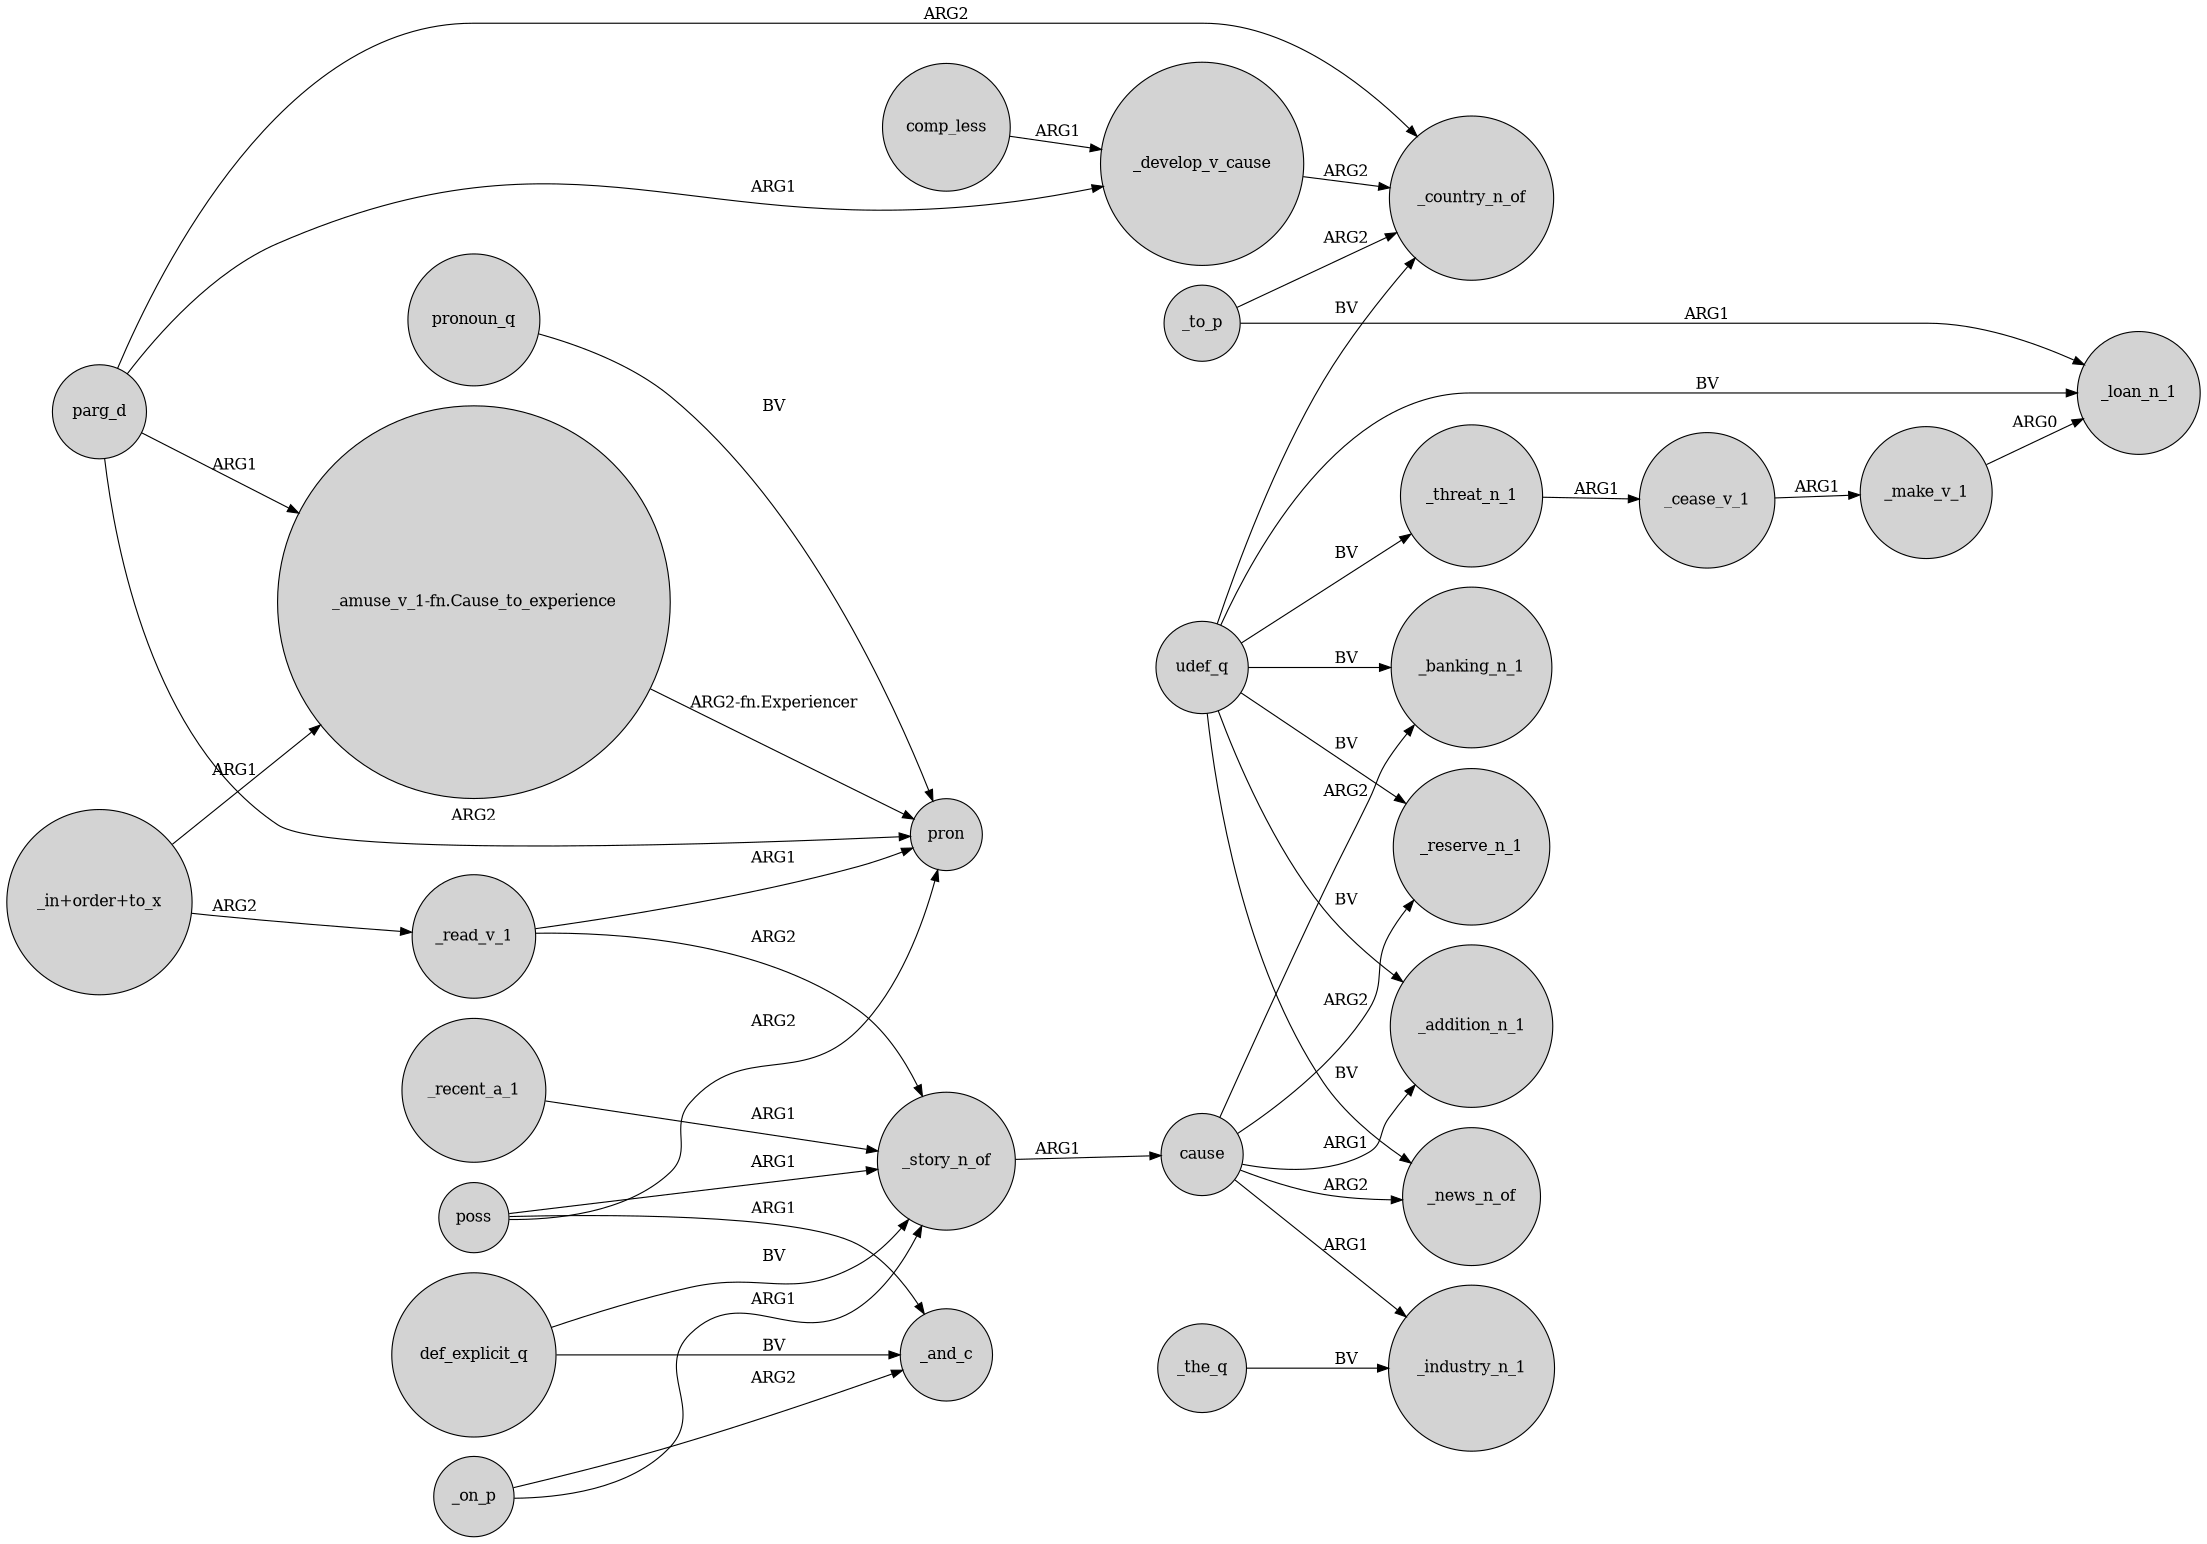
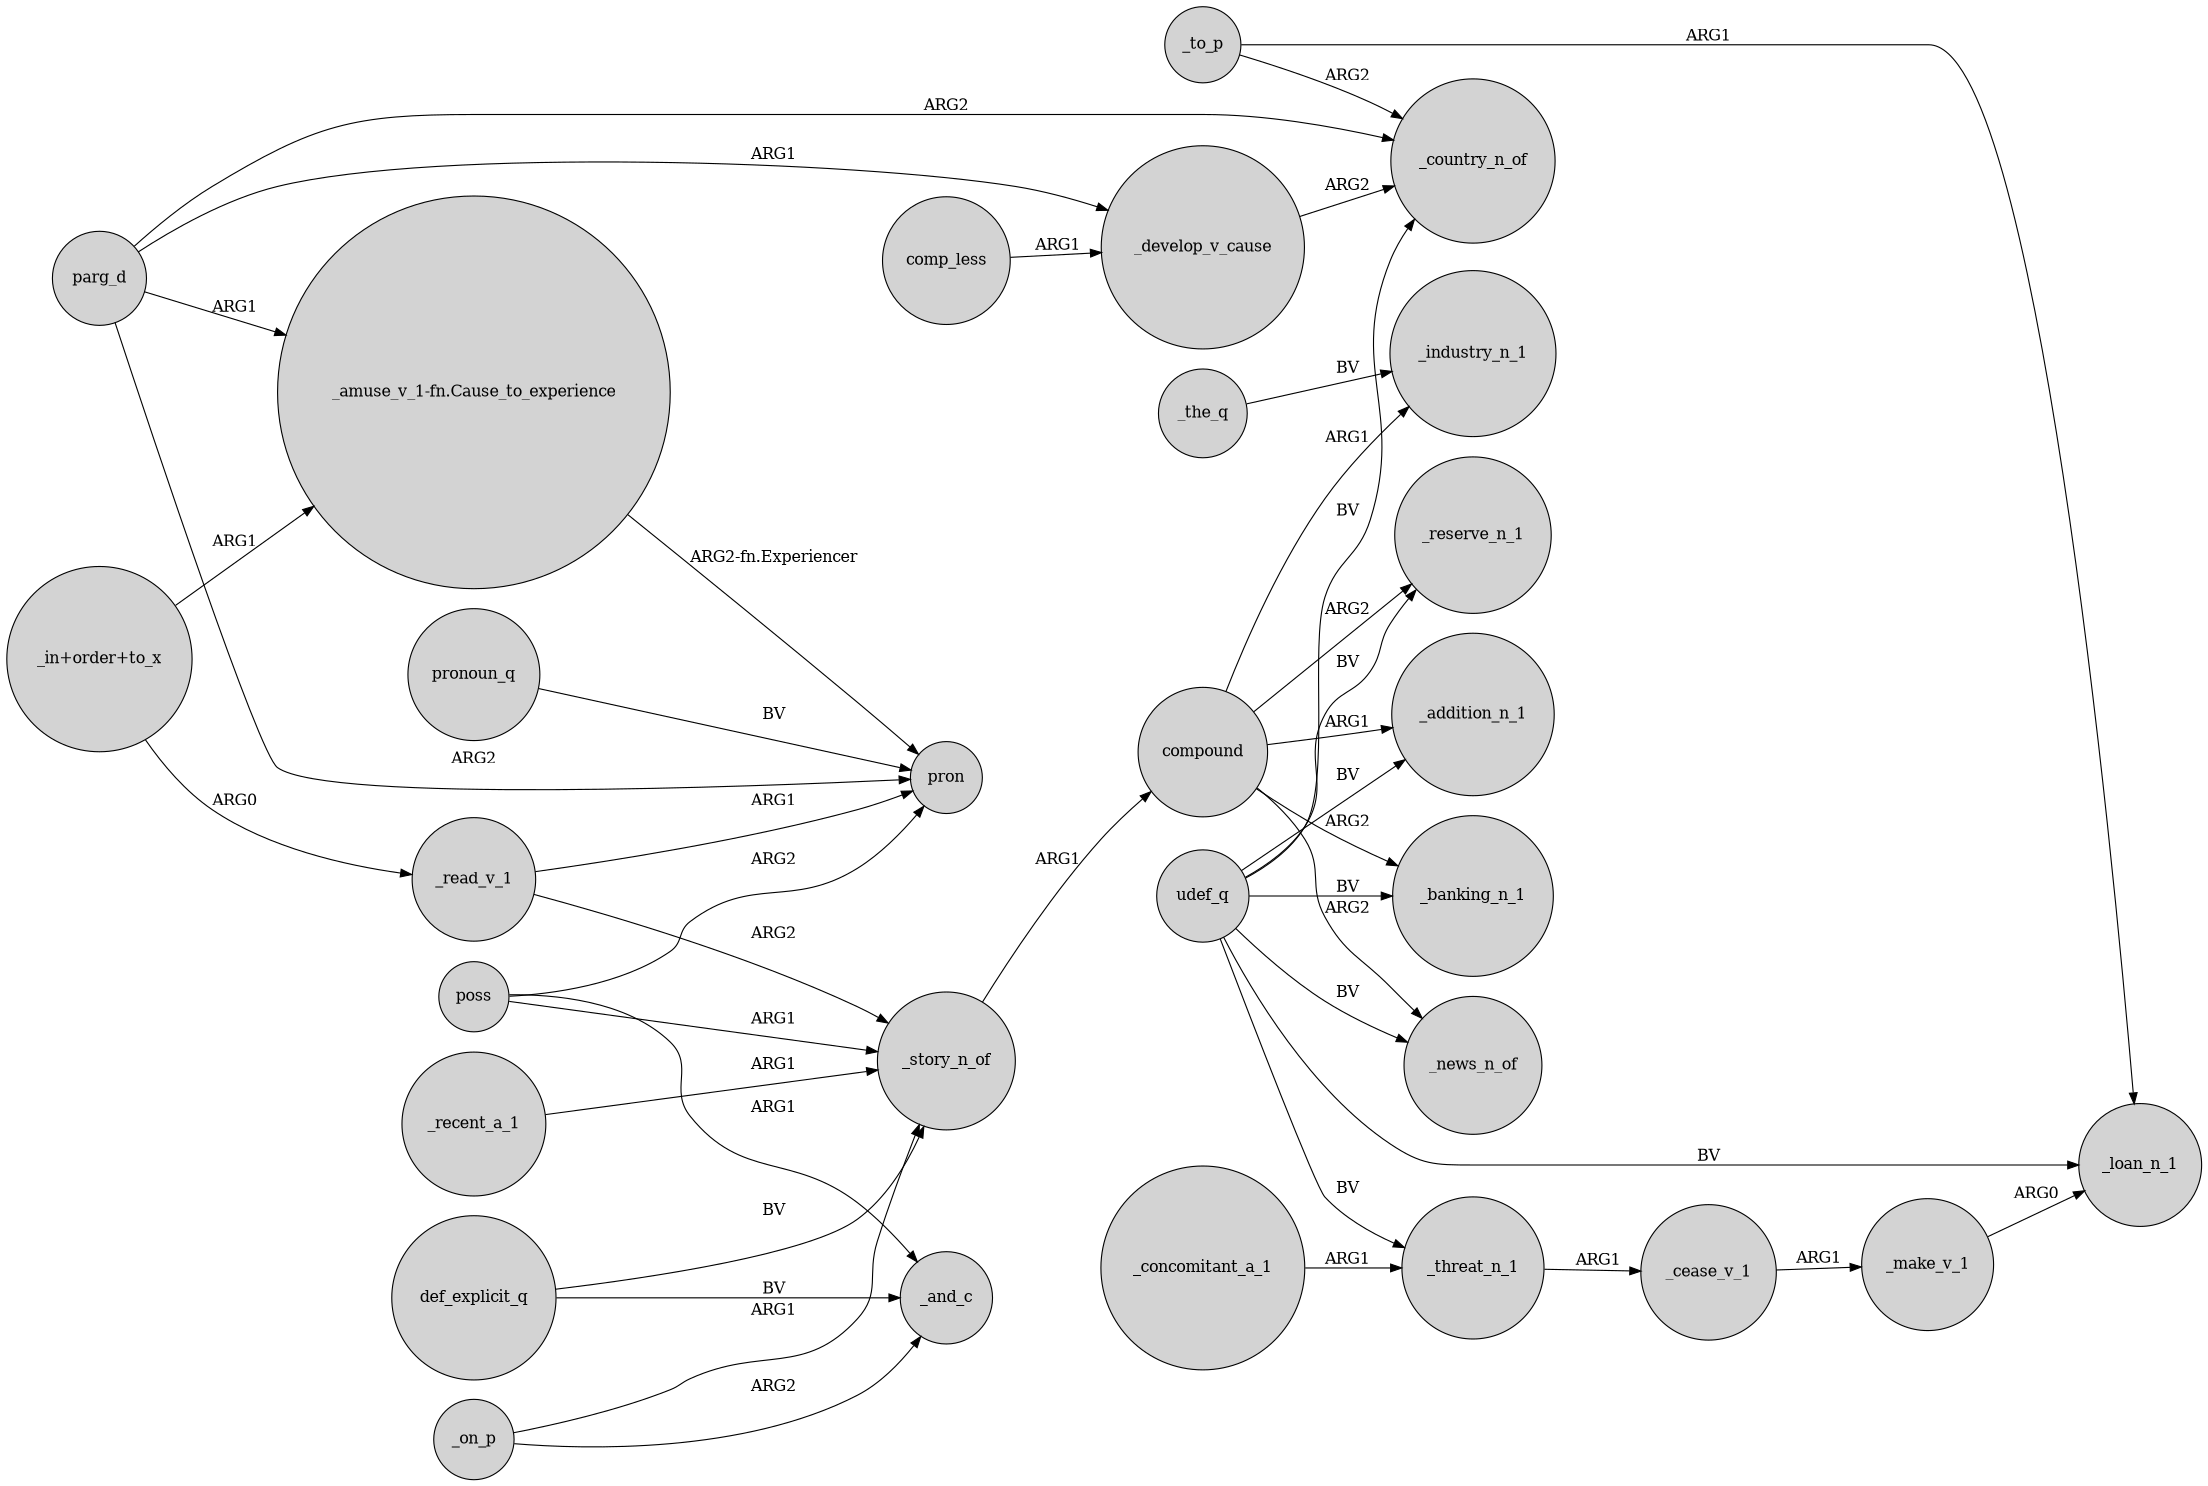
(235, 907) -> (235, 801)
(1202, 1155) -> (1203, 752)
none -> (1203, 1268)
